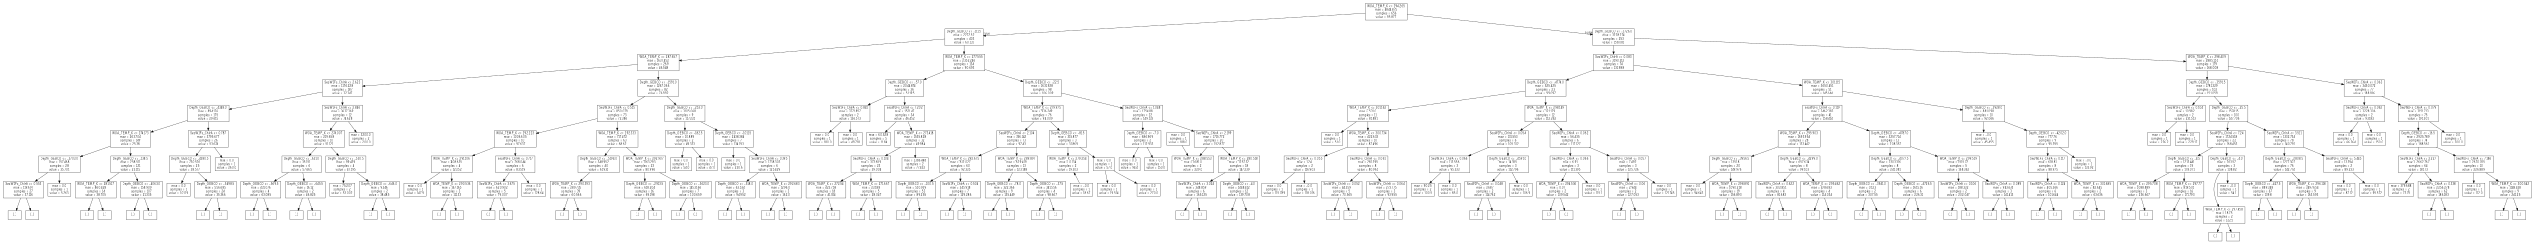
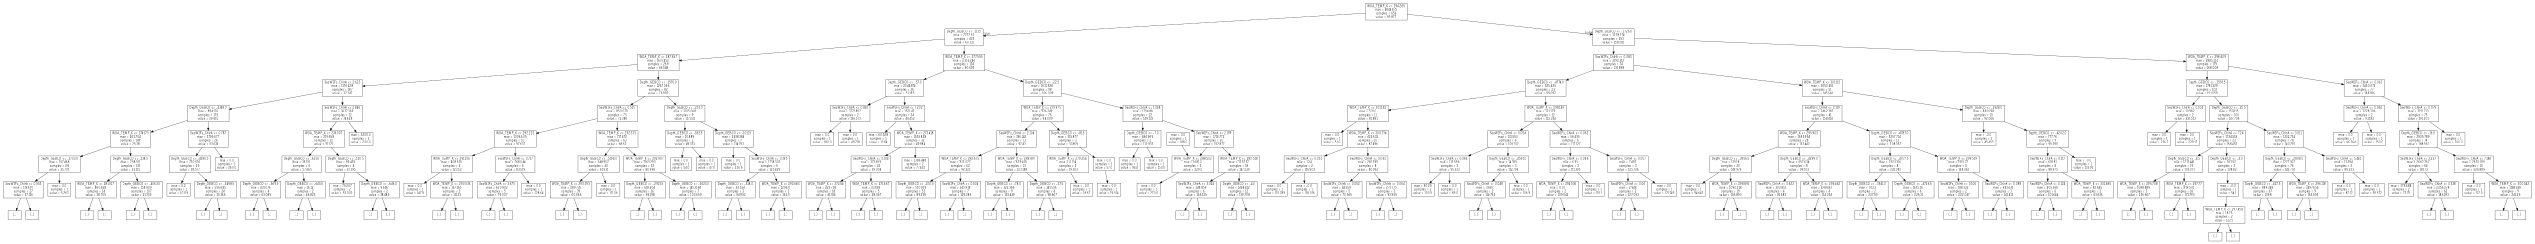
(1124, 177) -> (1170, 177)
(1077, 179) -> (1073, 177)
(2214, 188) -> (2226, 200)
none -> (608, 190)
